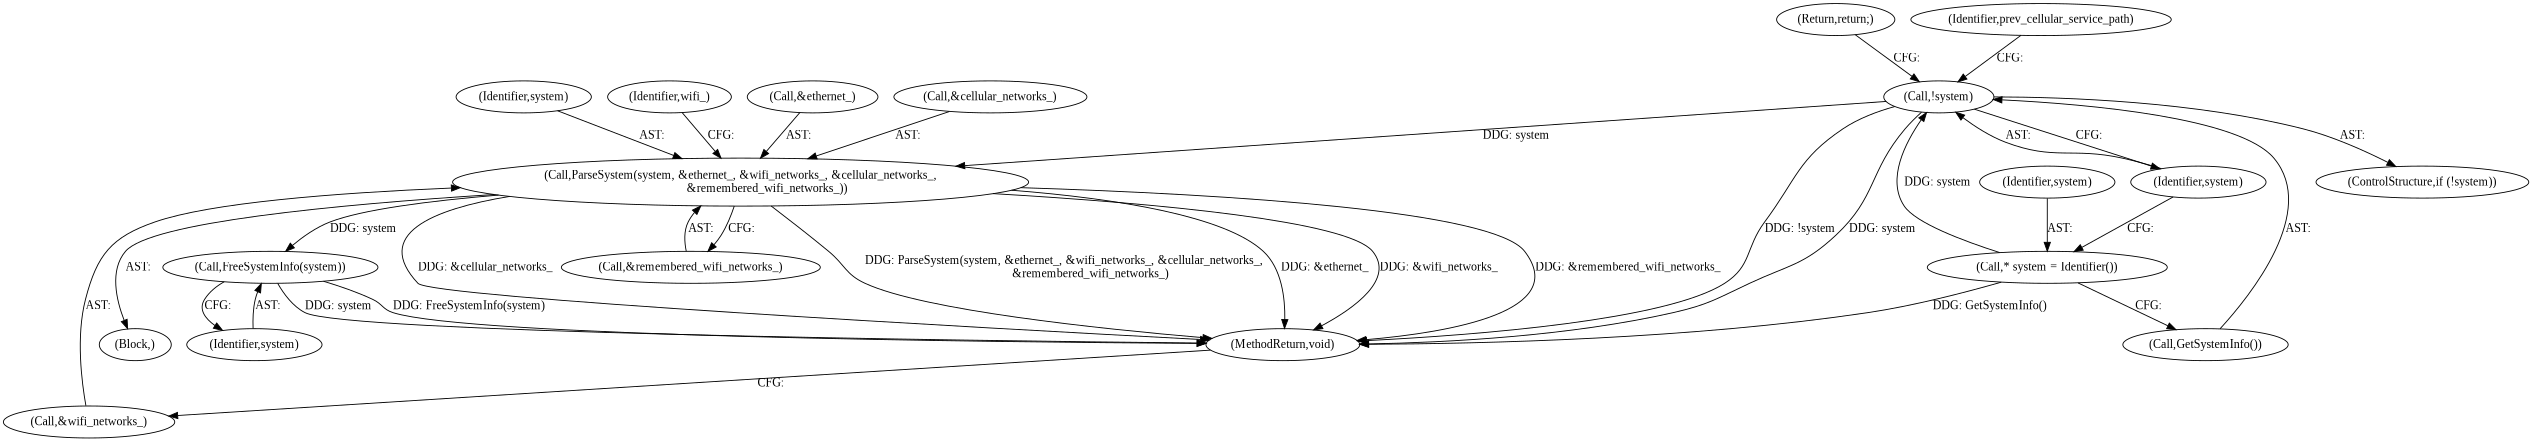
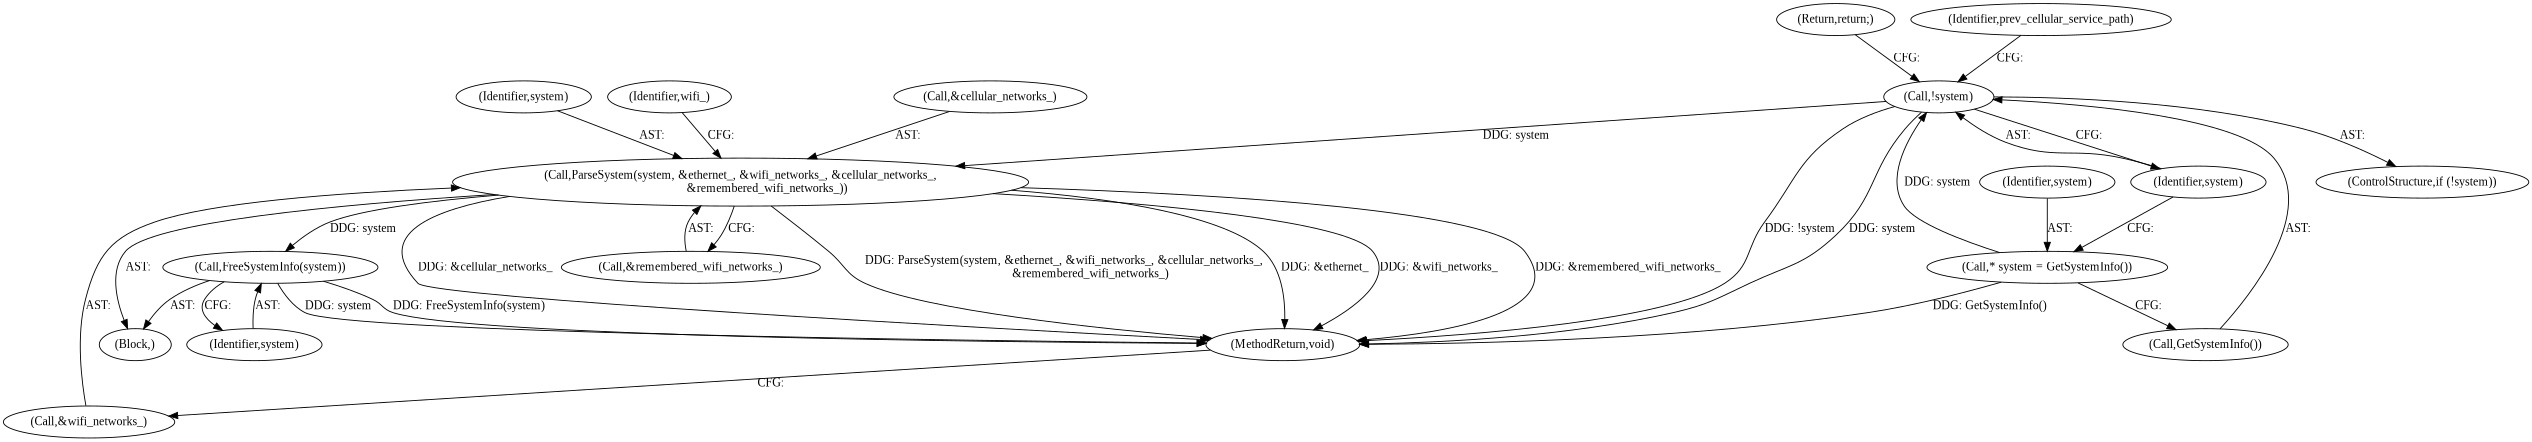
(813, 97) -> none
(2047, 267) -> (2047, 267)
none -> (175, 296)
